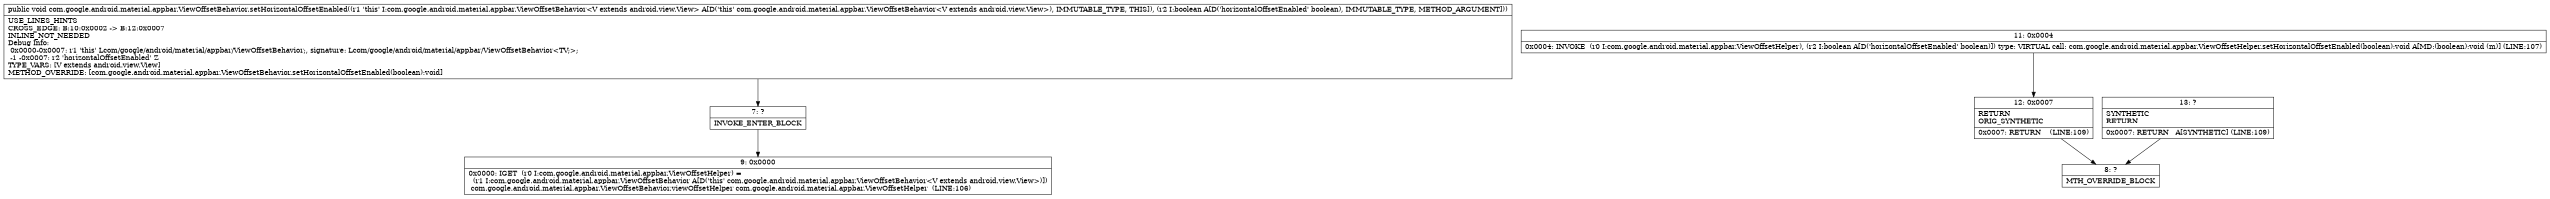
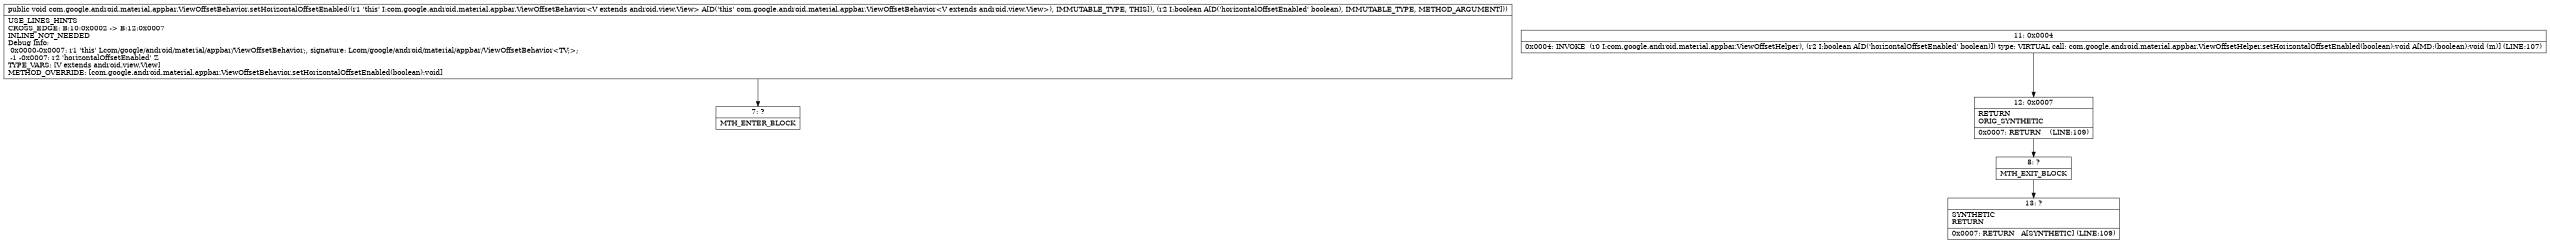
(758, 123) -> (758, 123)
(2145, 150) -> (2034, 186)
(758, 176) -> none
(2111, 181) -> (2034, 174)
